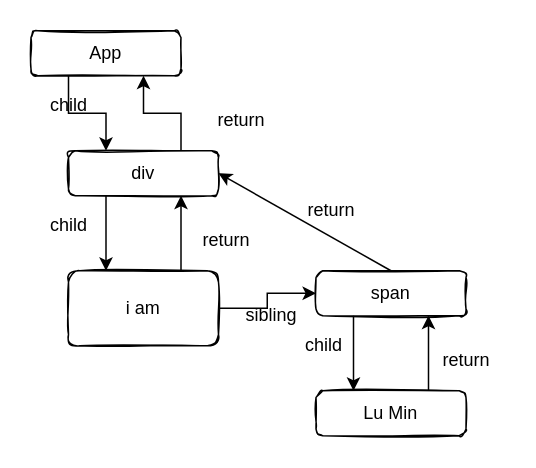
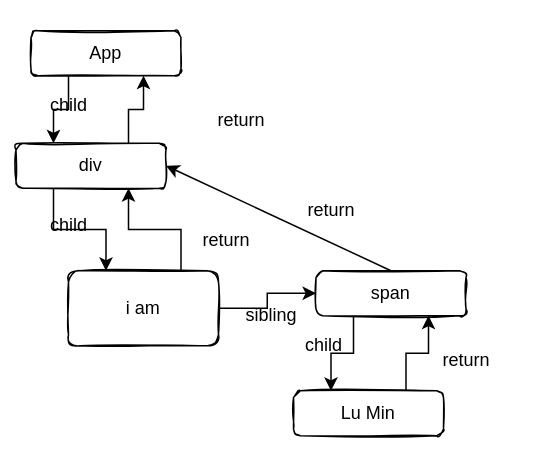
(143, 173) -> (91, 166)
(391, 413) -> (368, 413)
